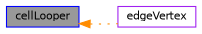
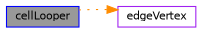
(104, 24) -> (93, 10)
